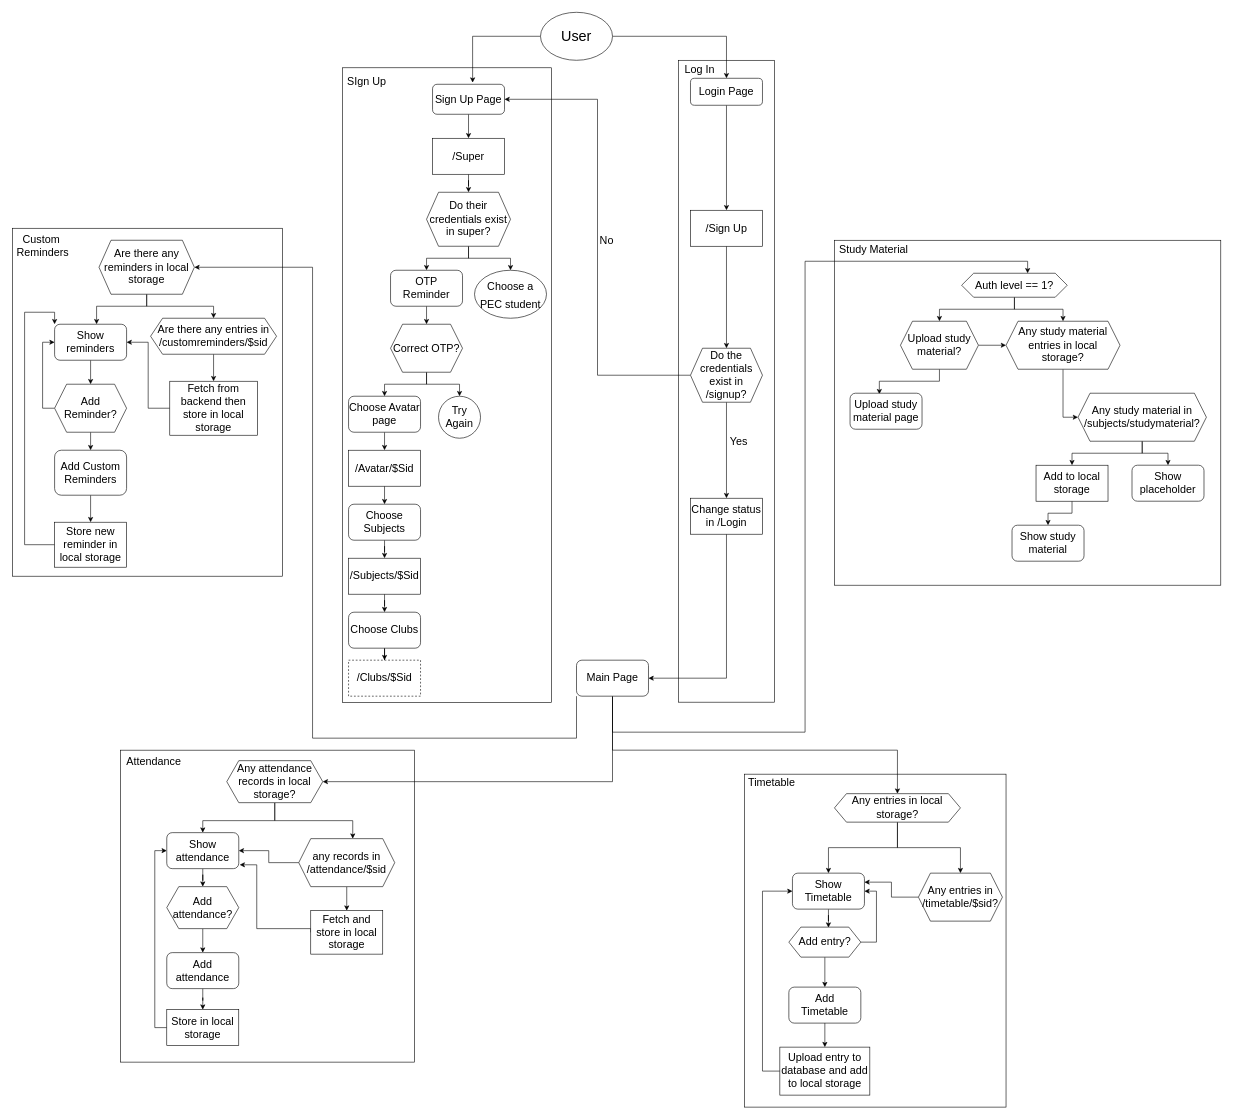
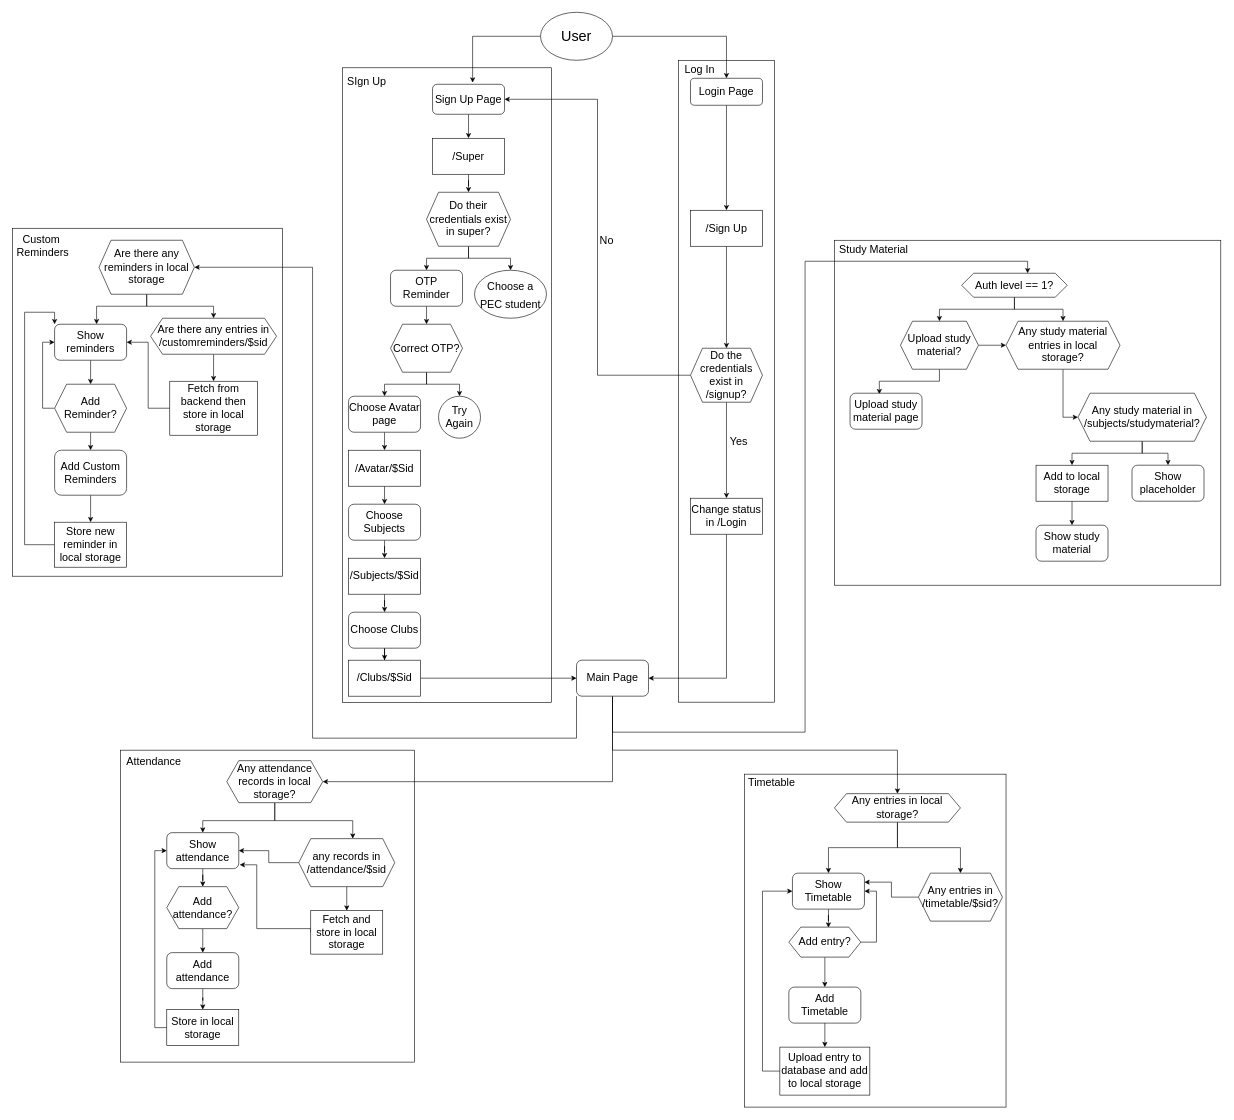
(1048, 543) -> (1072, 543)
(384, 678) -> (384, 678)
none -> (421, 678)
